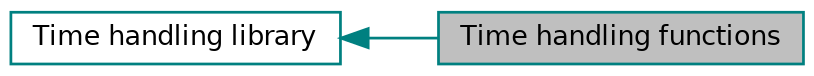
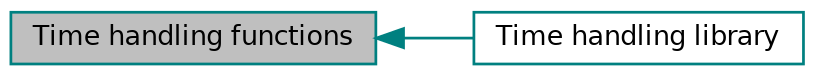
(403, 38) -> (439, 38)
